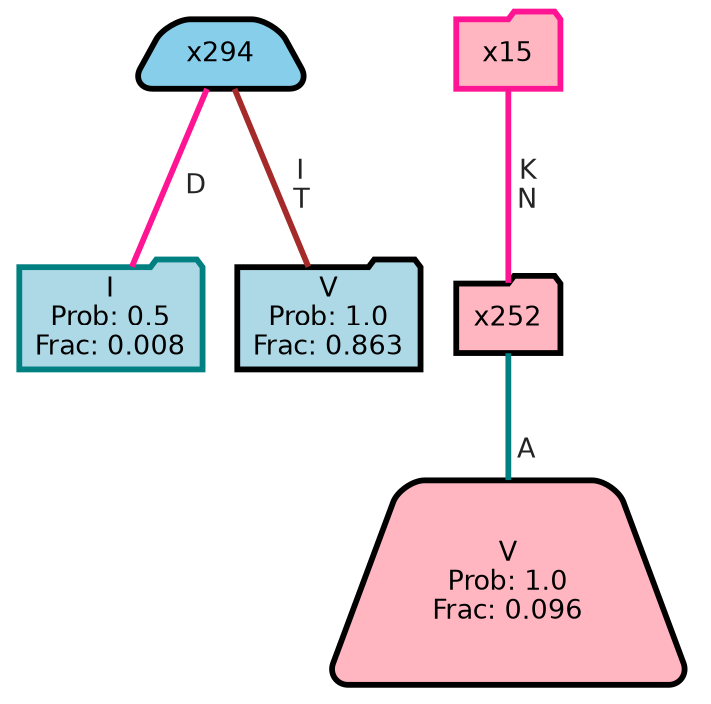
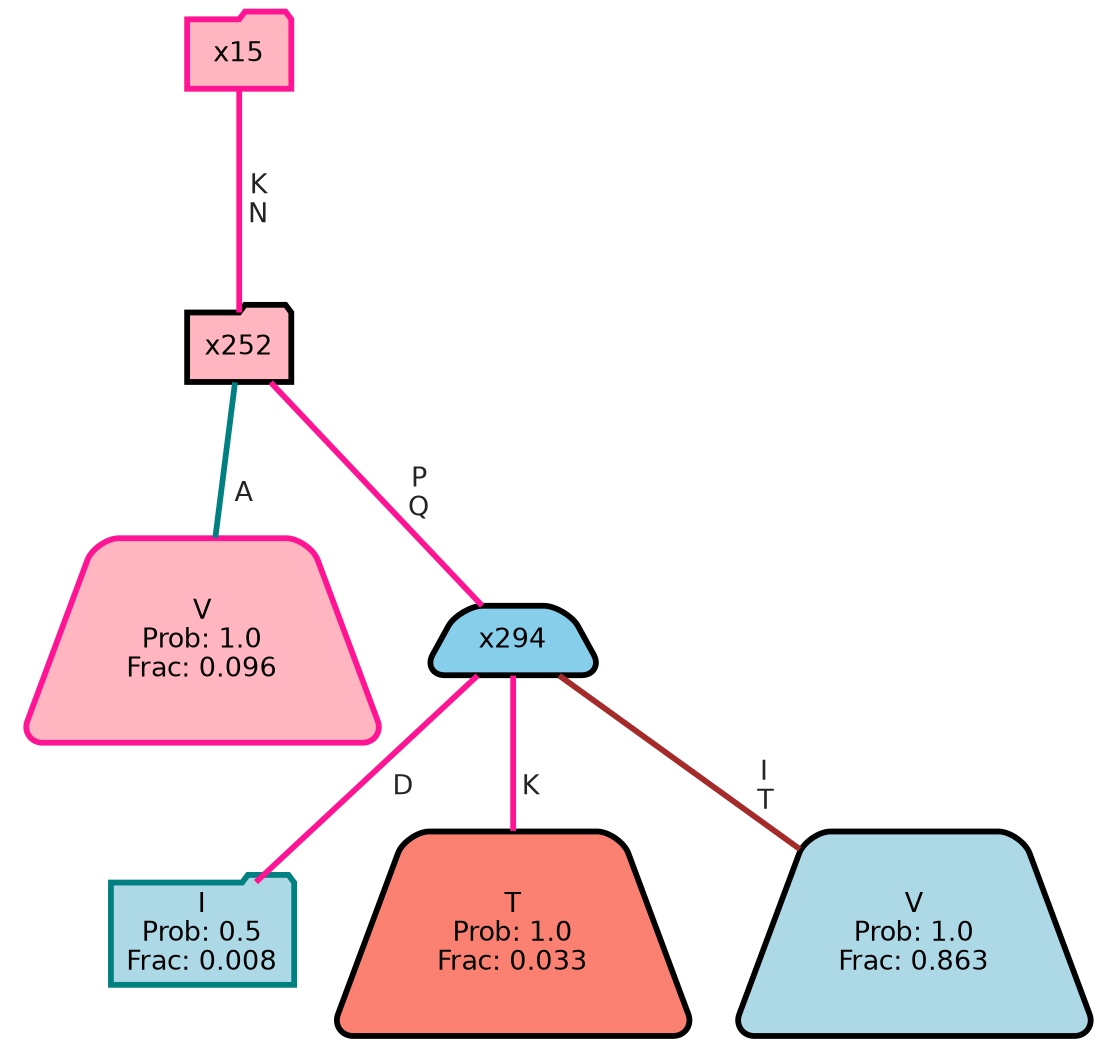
(329, 318) -> (914, 934)
none -> (376, 494)
(508, 583) -> (203, 640)
none -> (513, 934)
